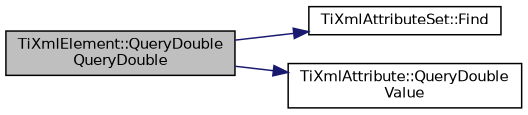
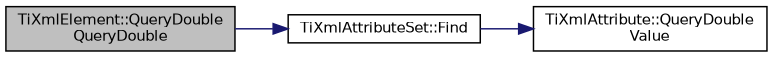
(254, 68) -> (499, 29)
